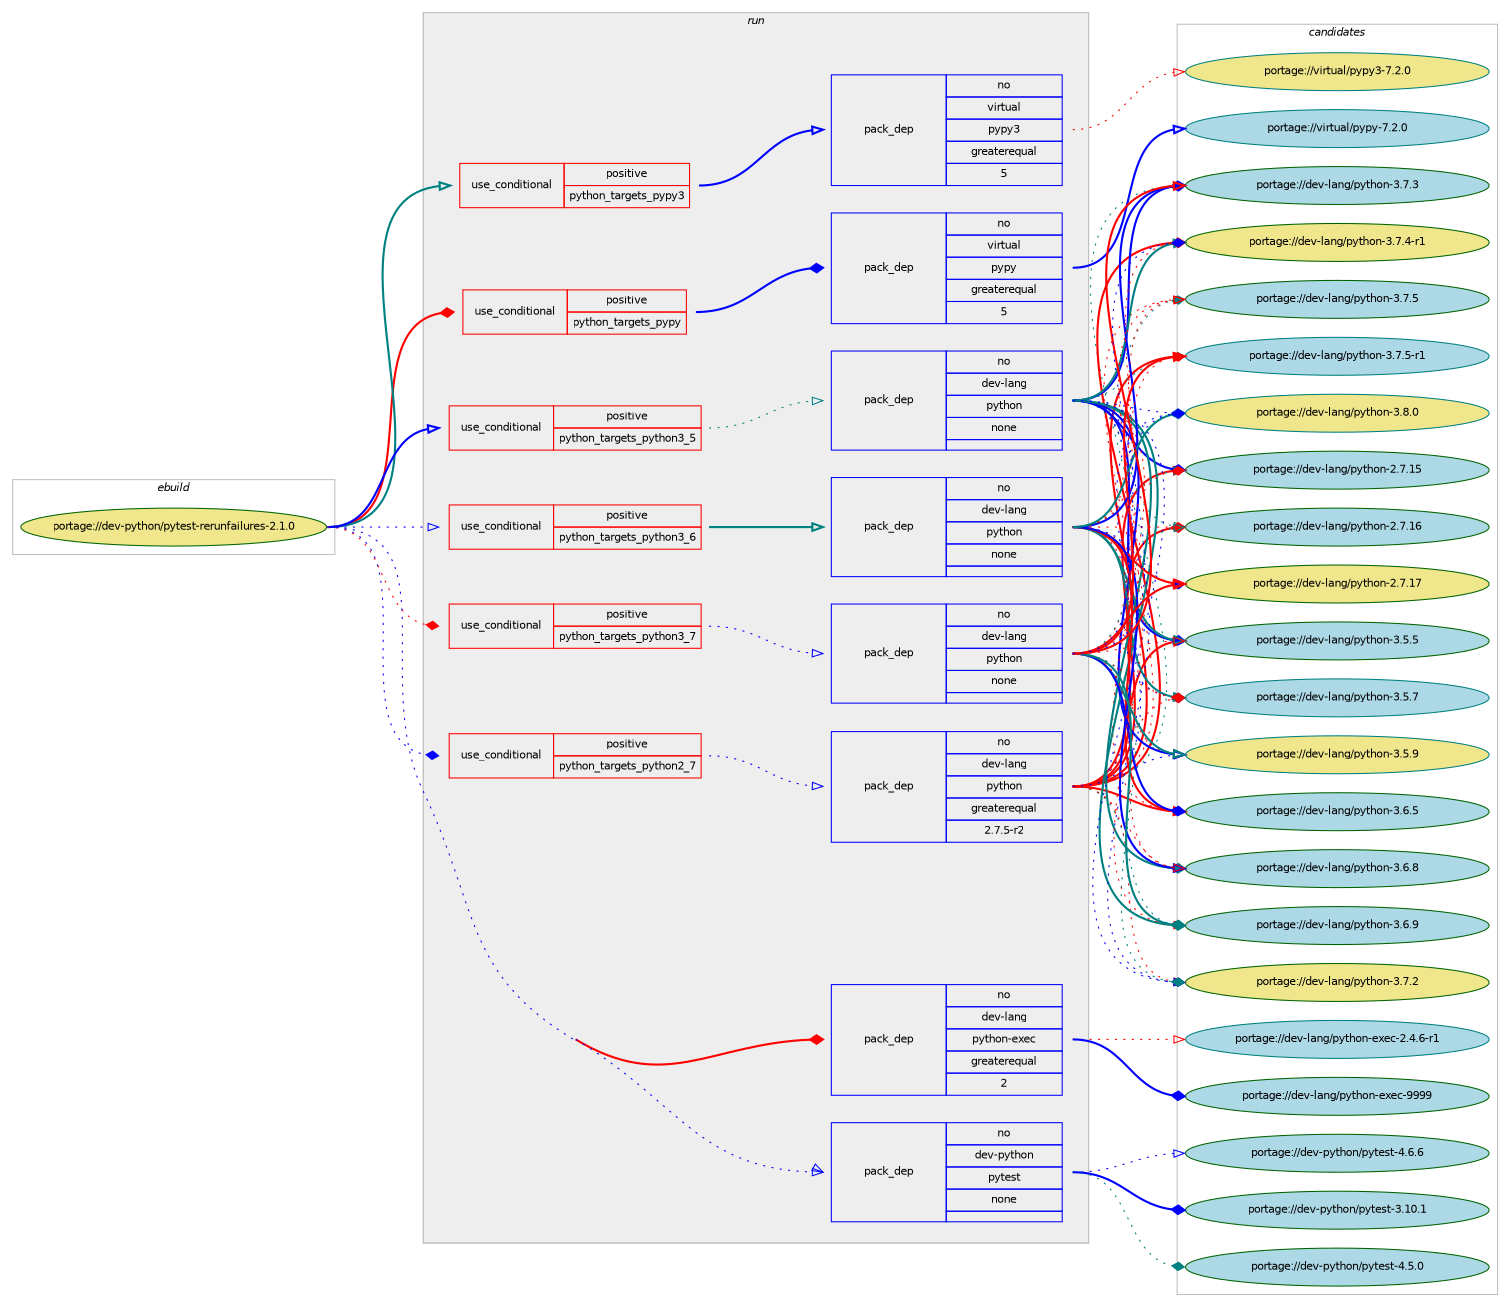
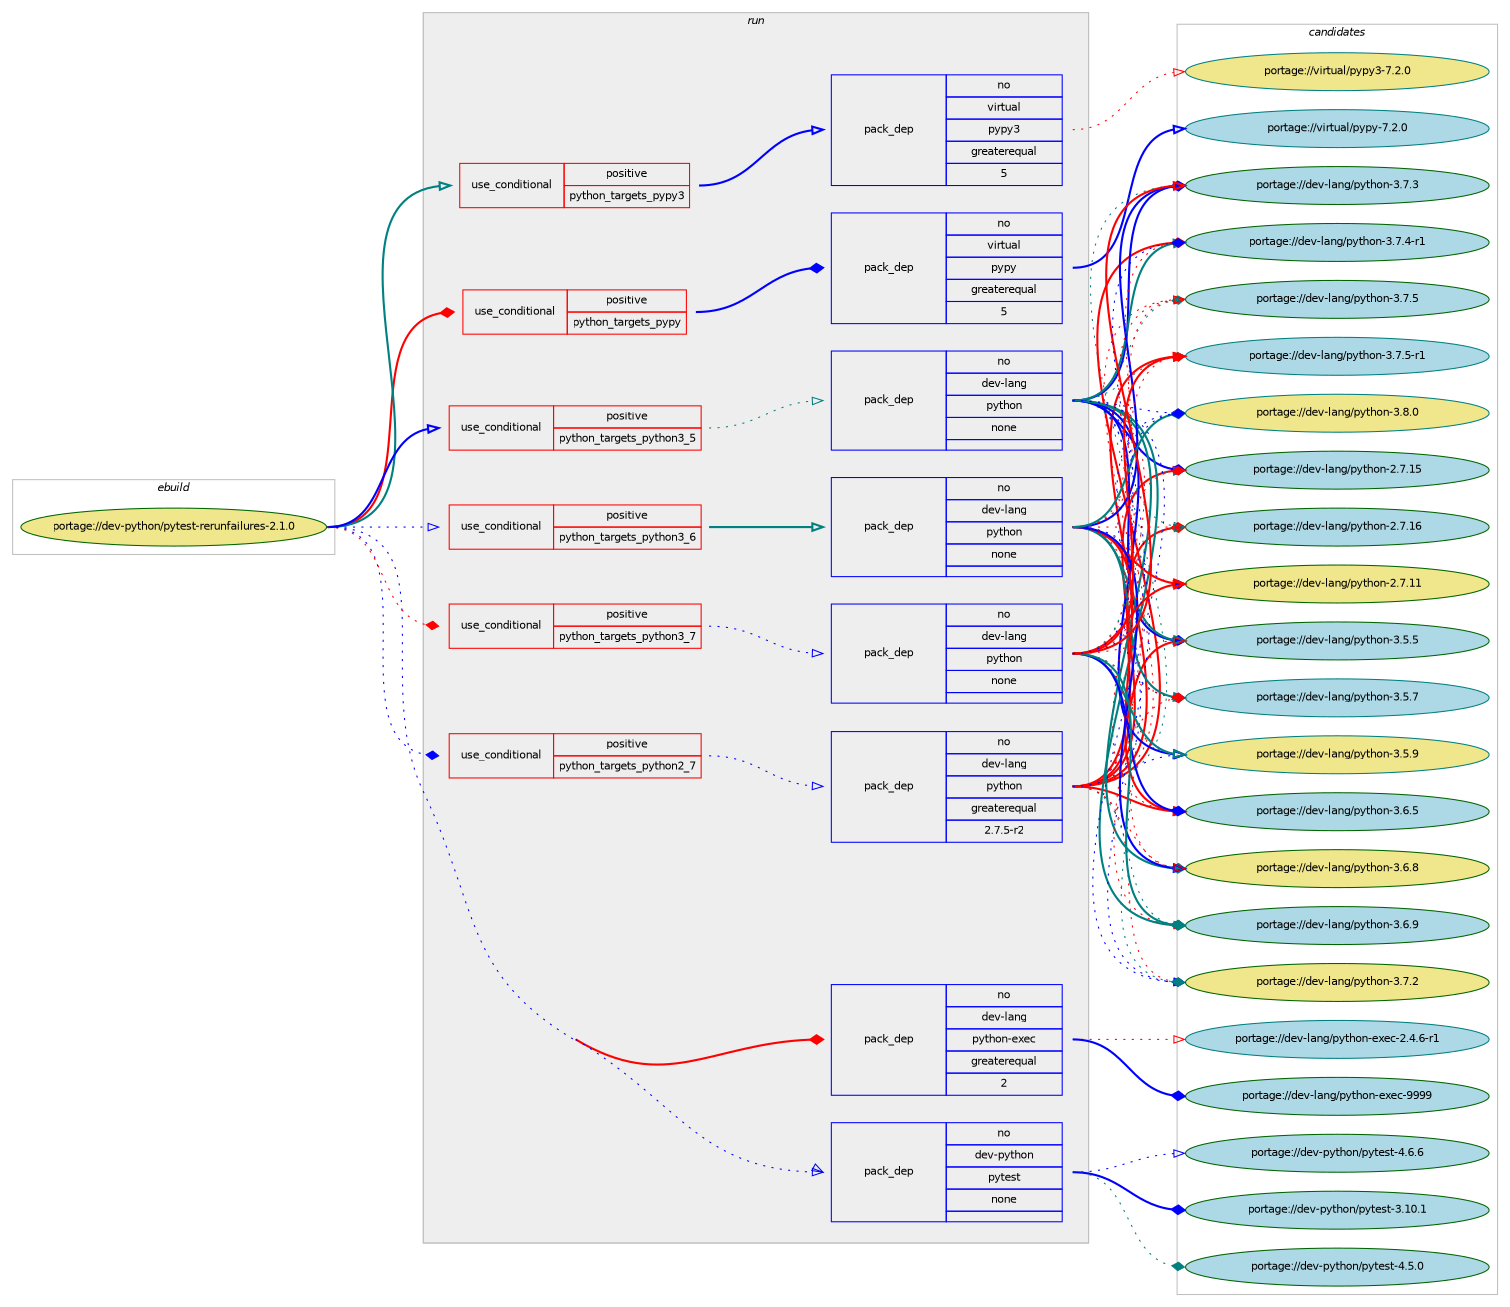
(1337, 242) -> (1337, 242)
(1337, 584) -> (1337, 584)
(1337, 869) -> (1337, 869)
